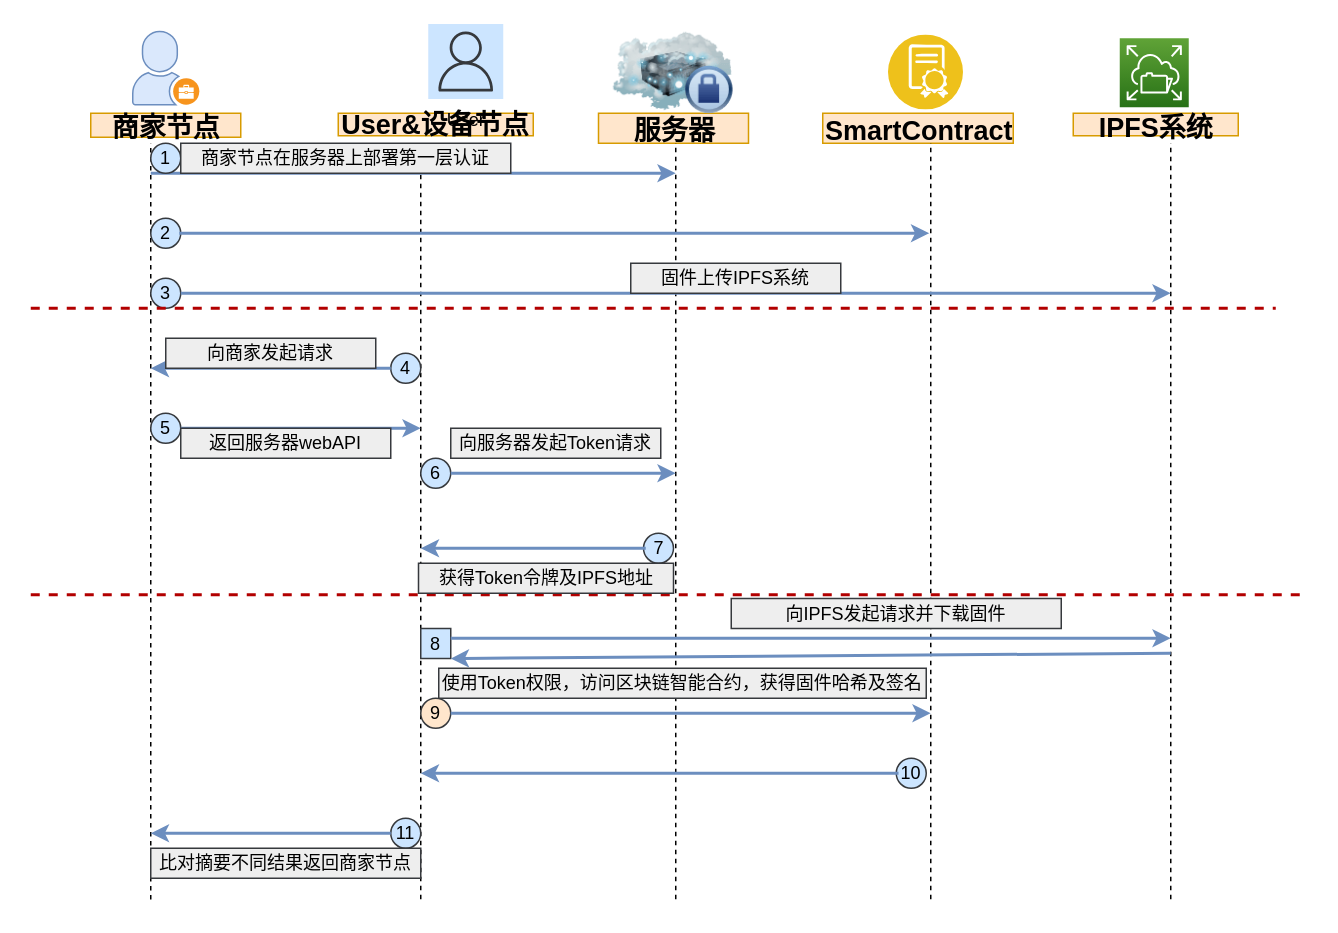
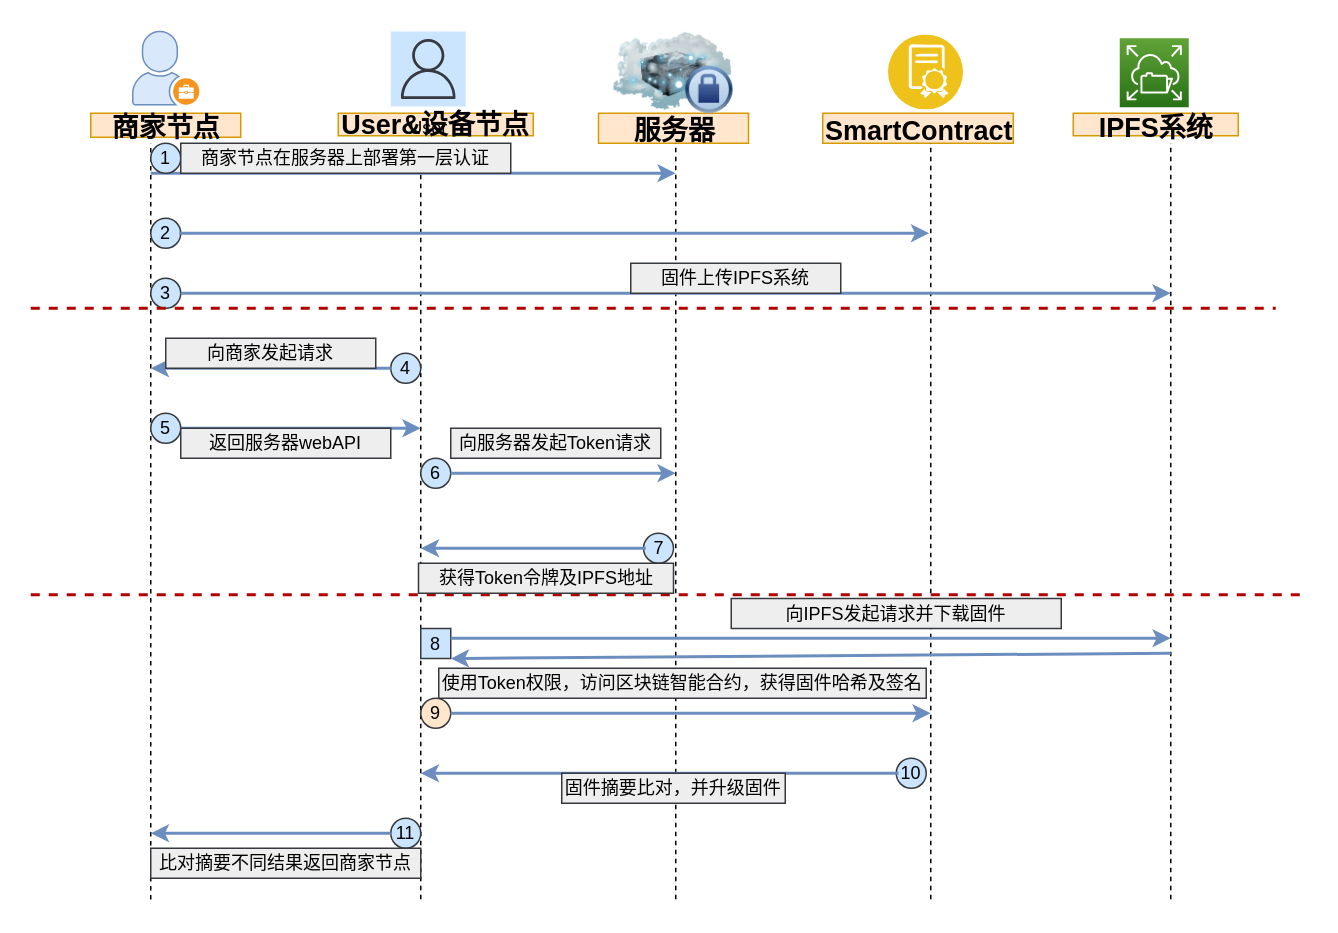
(466, 62) -> (428, 69)
none -> (674, 788)
